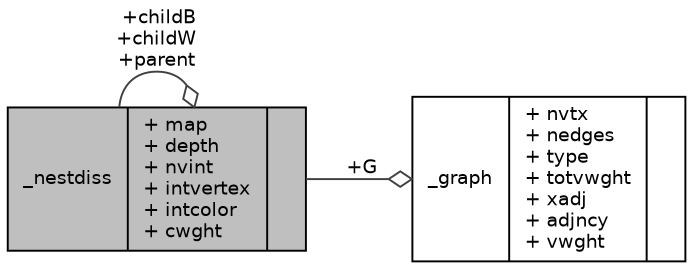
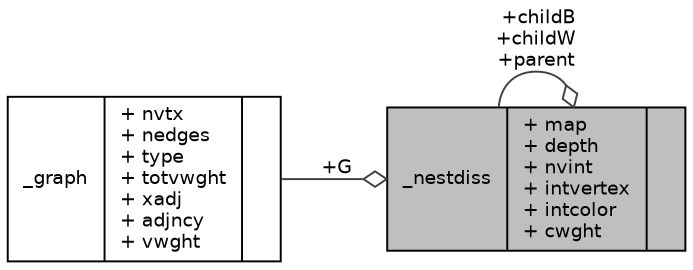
(347, 179) -> (322, 179)
